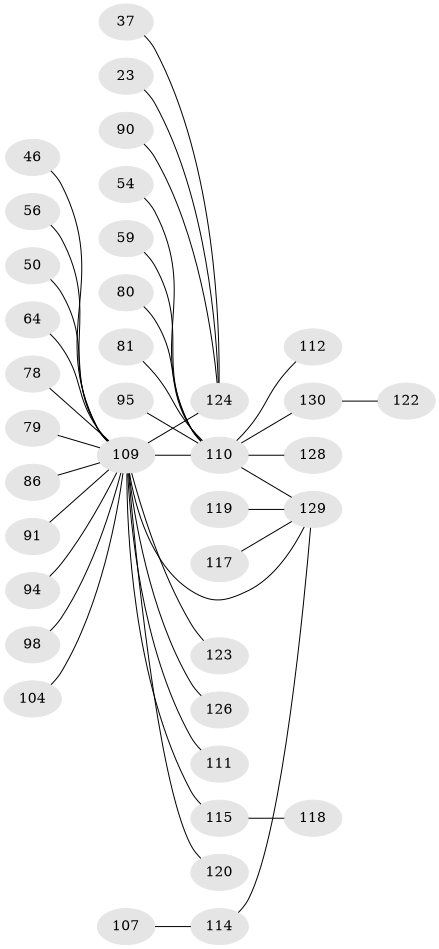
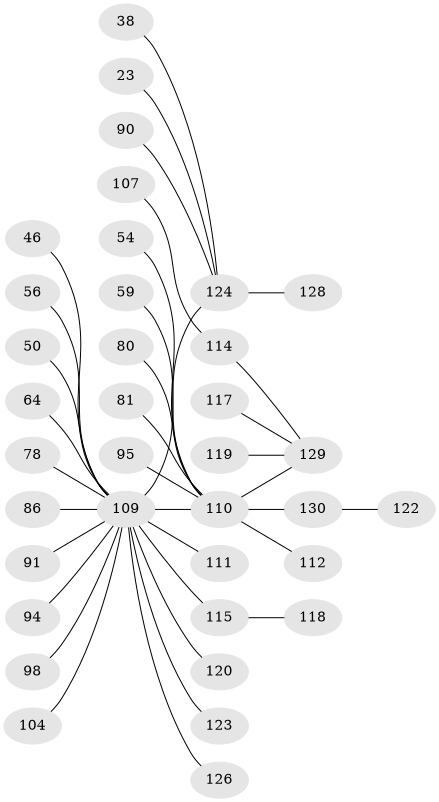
(126, 22) -> (126, 22)
(33, 428) -> none
(266, 455) -> (266, 293)
(196, 593) -> none
